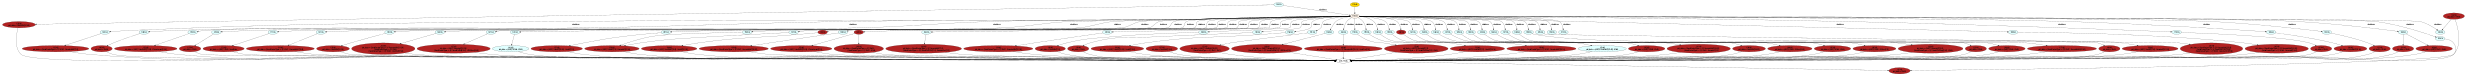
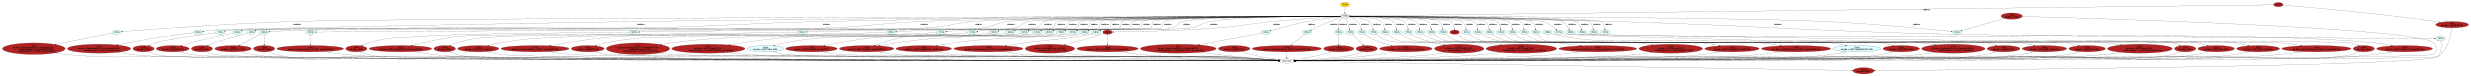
(1279, 5) -> (2278, 5)
(1412, 17) -> none
(823, 32) -> (1084, 32)
